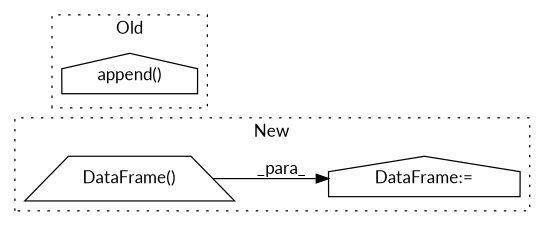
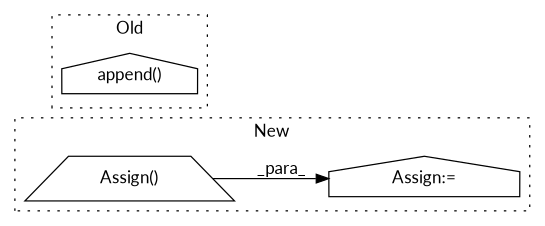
(130, 179) -> (130, 179)
(424, 179) -> (424, 179)
